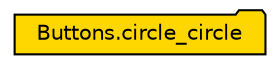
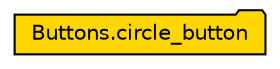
(140, 34) -> (140, 34)
